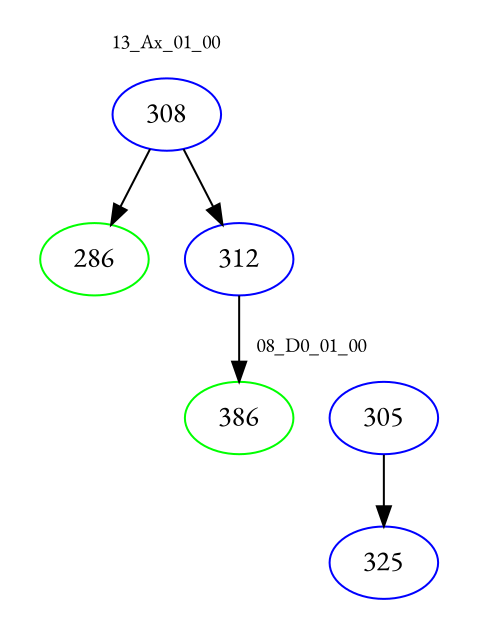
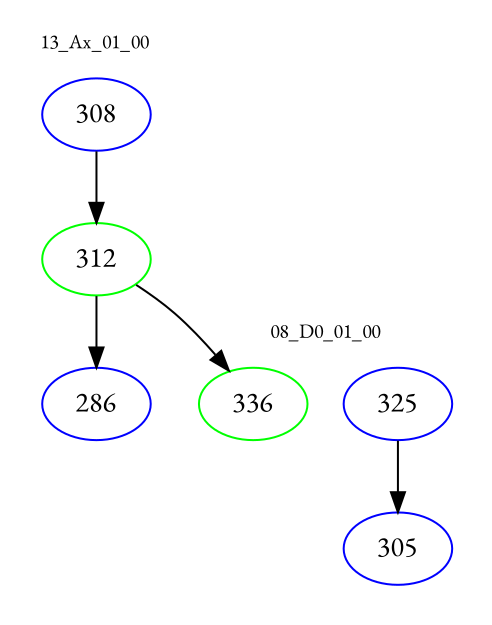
(135, 178) -> (96, 322)
(94, 259) -> (96, 404)
(239, 259) -> (96, 259)
(239, 418) -> (253, 404)
(384, 481) -> (398, 466)
